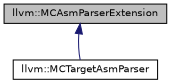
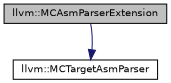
(79, 47) -> (92, 37)
